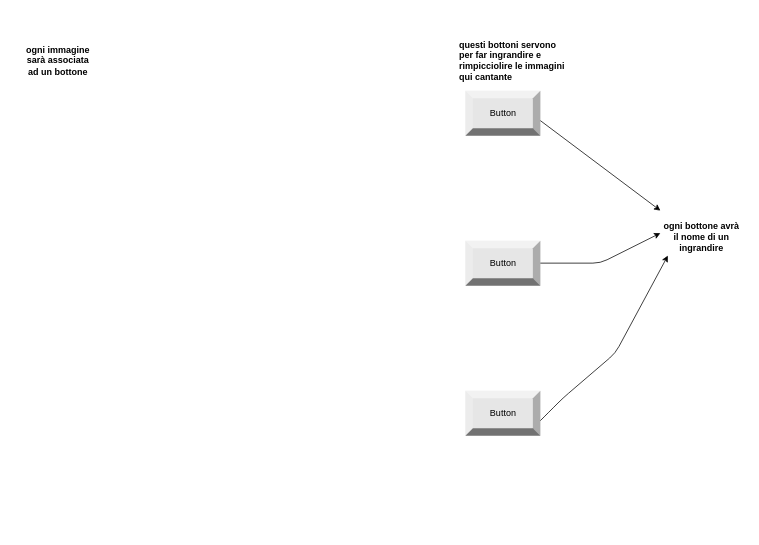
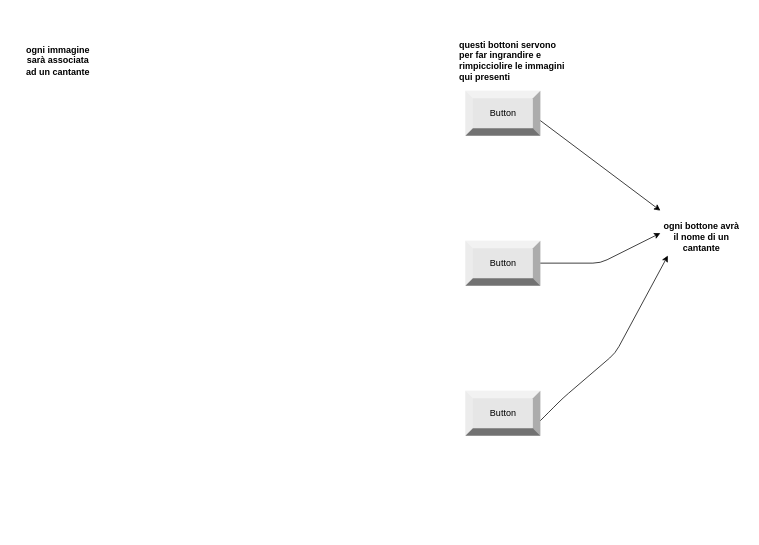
(58, 60) -> (58, 60)
(515, 60) -> (515, 60)
(702, 237) -> (702, 237)
